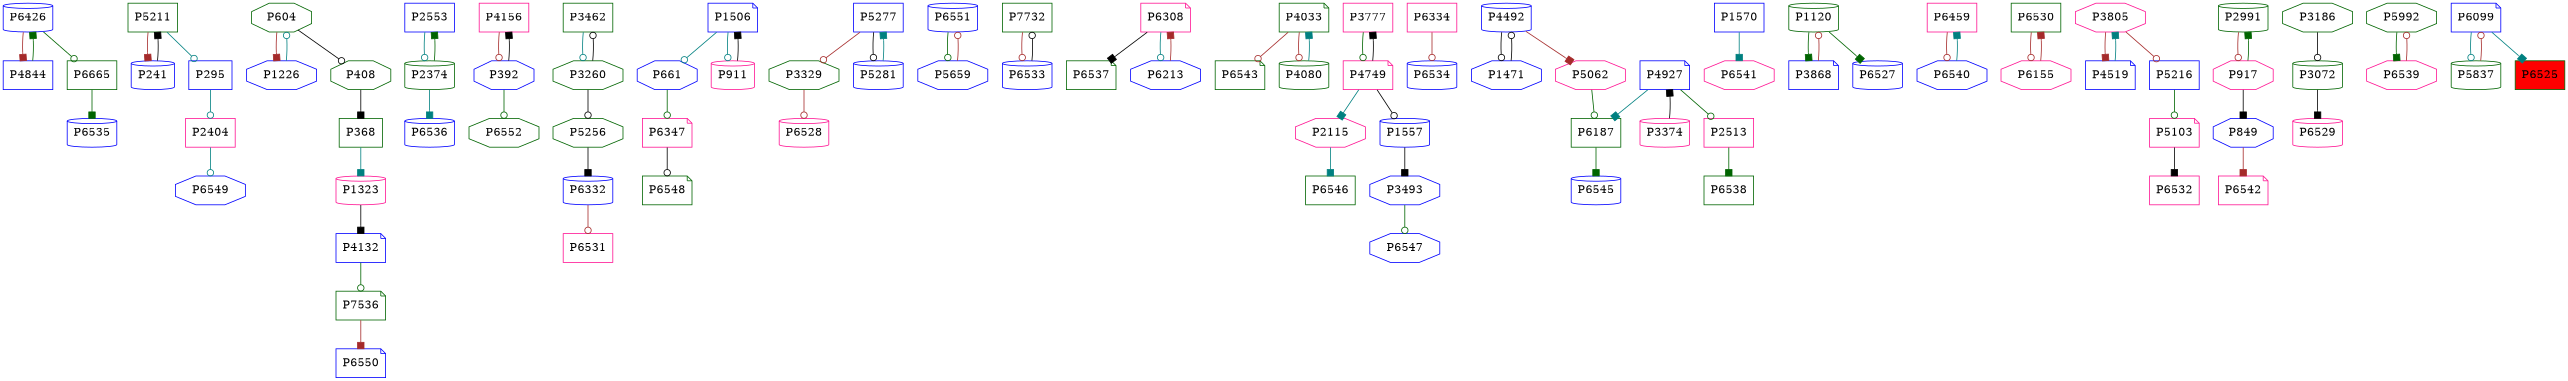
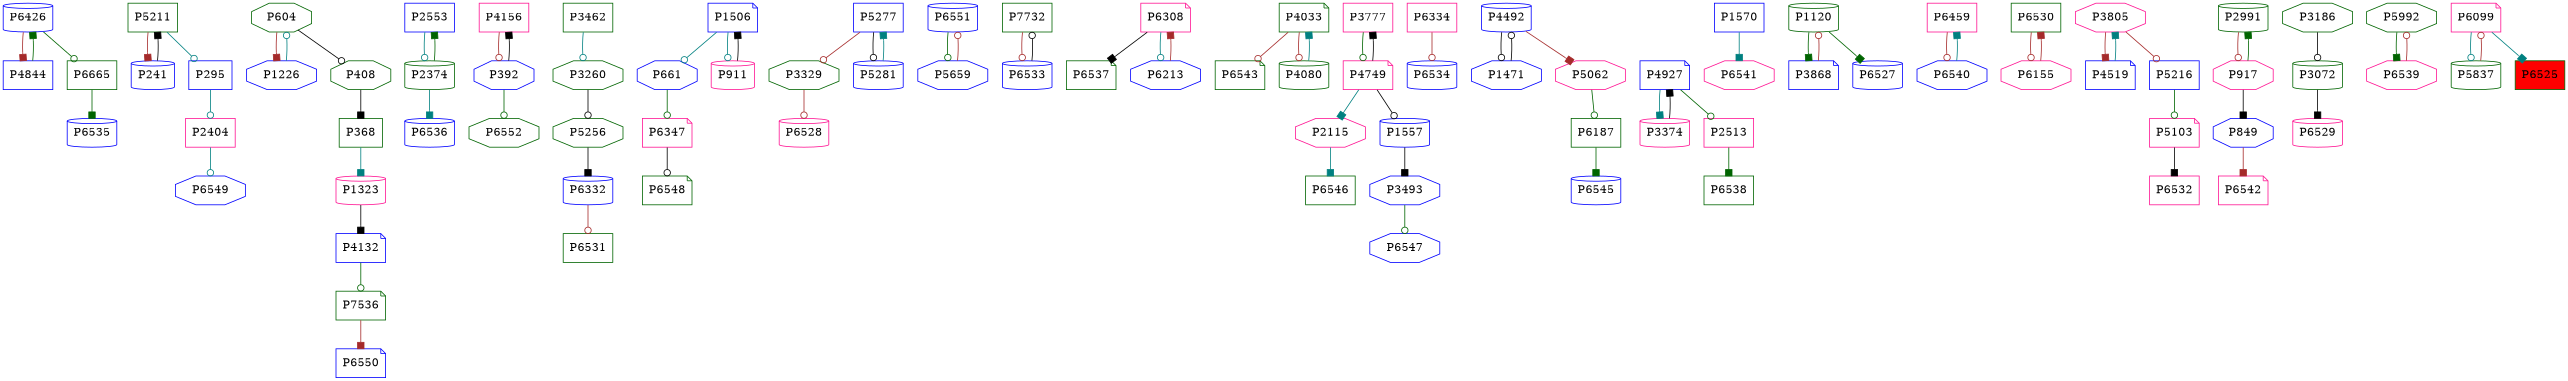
(2476, 18) -> (2476, 18)
(593, 50) -> none
(1633, 102) -> (1659, 100)
(588, 248) -> (588, 248)
